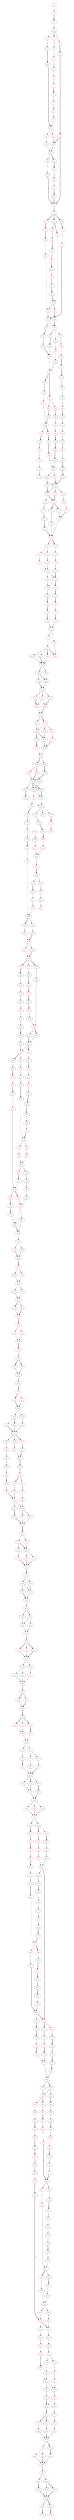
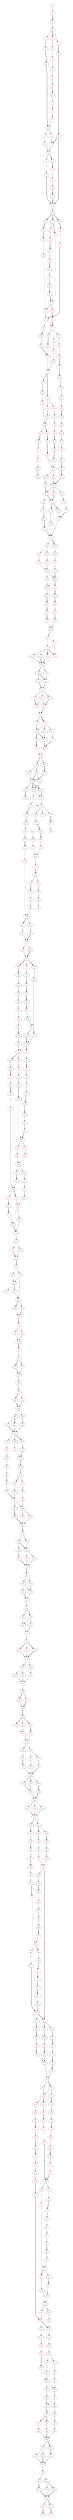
(16, 1295) -> (19, 1287)
